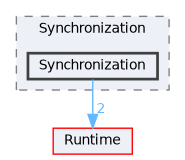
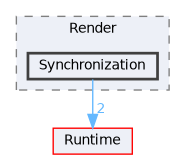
(93, 29) -> (93, 29)
